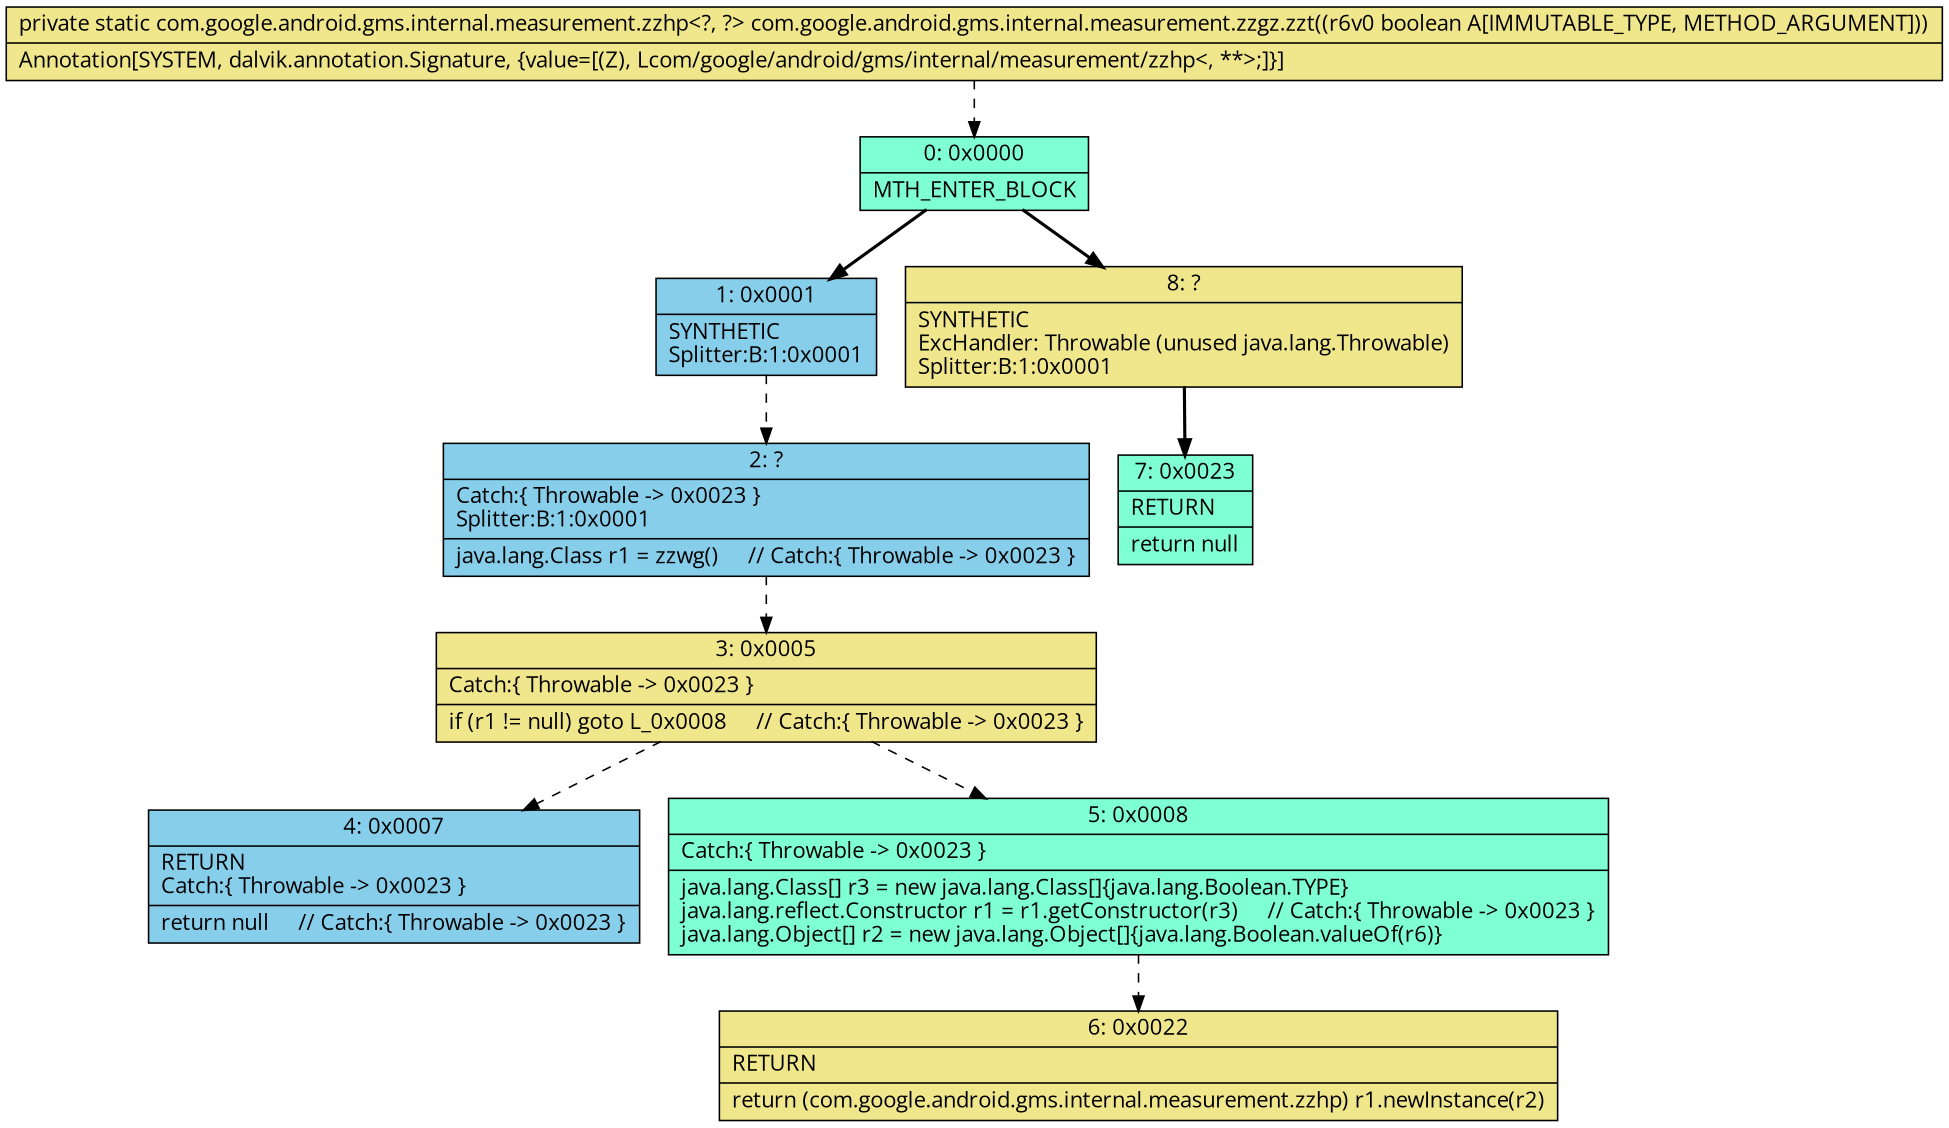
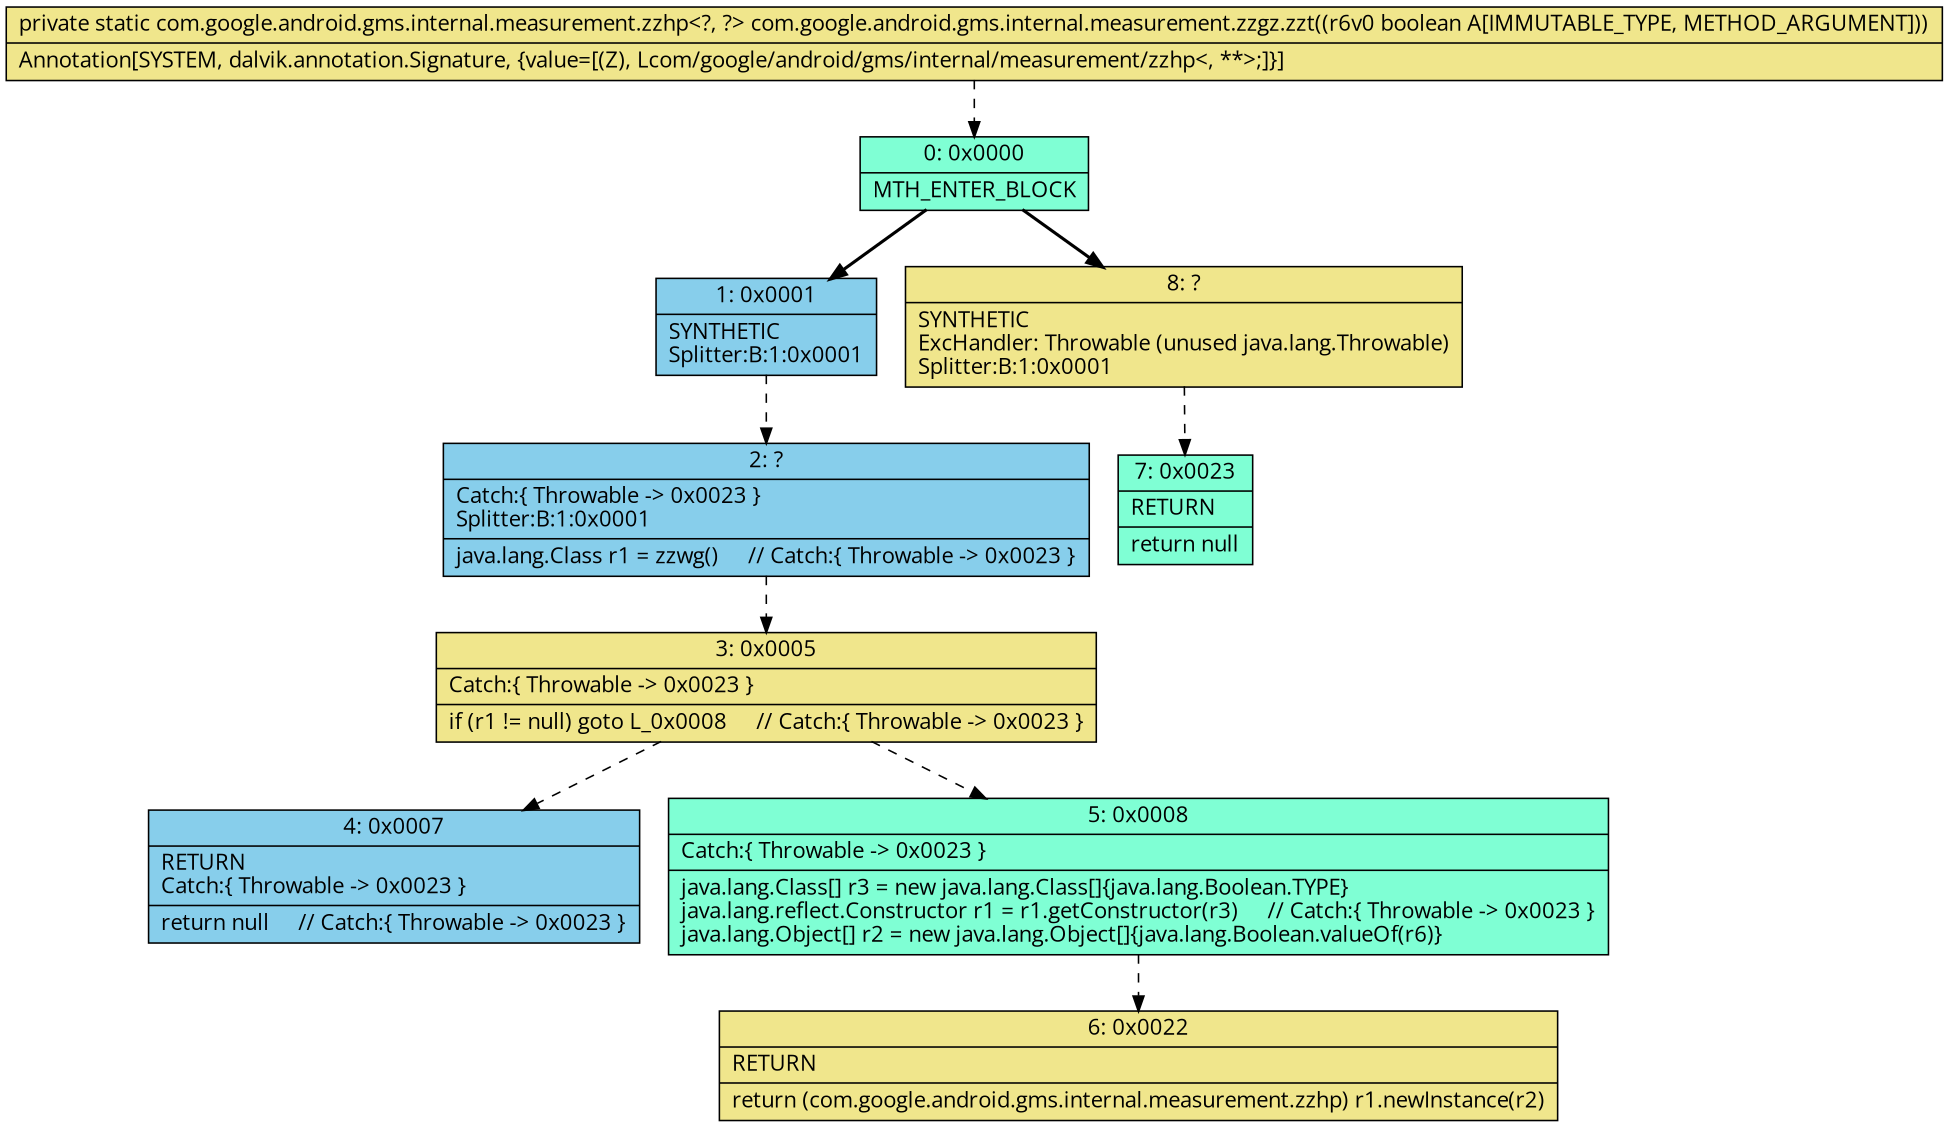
(1185, 413) -> (1185, 413)
